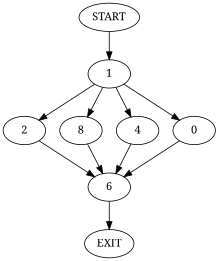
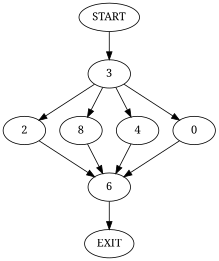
(109, 74) -> (109, 74)
